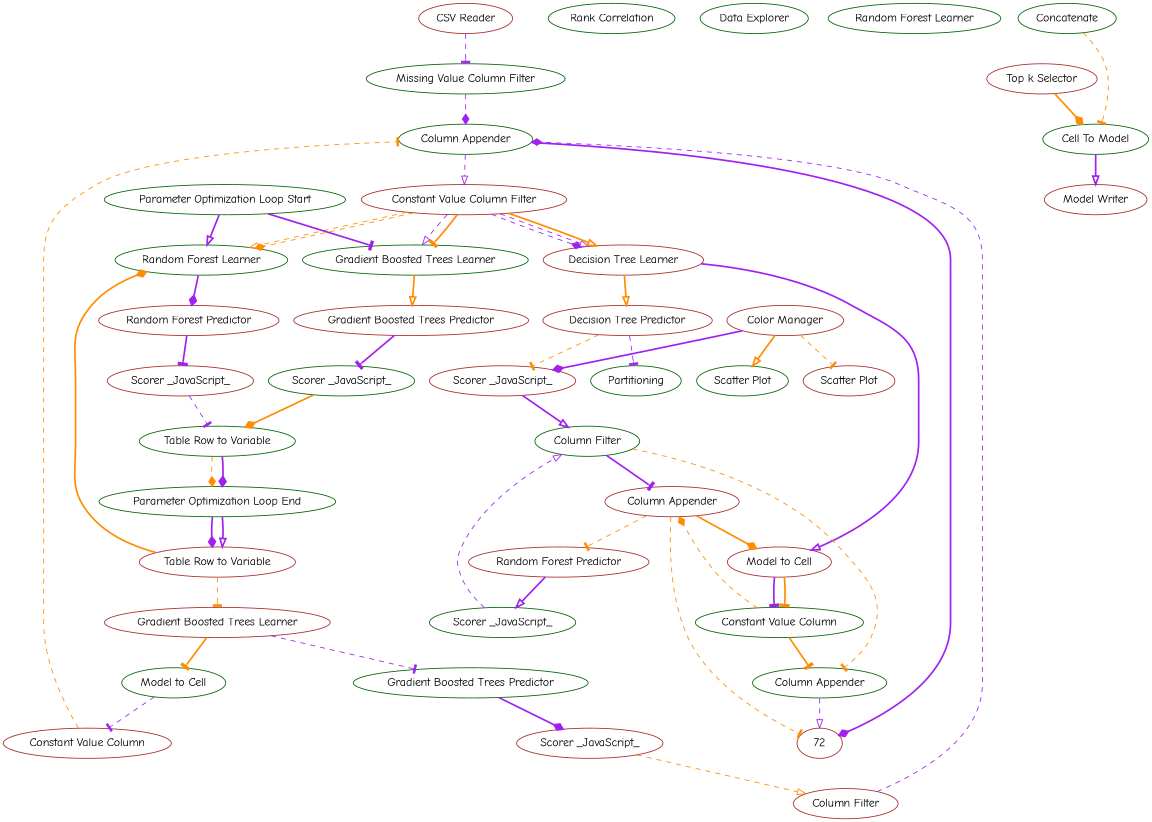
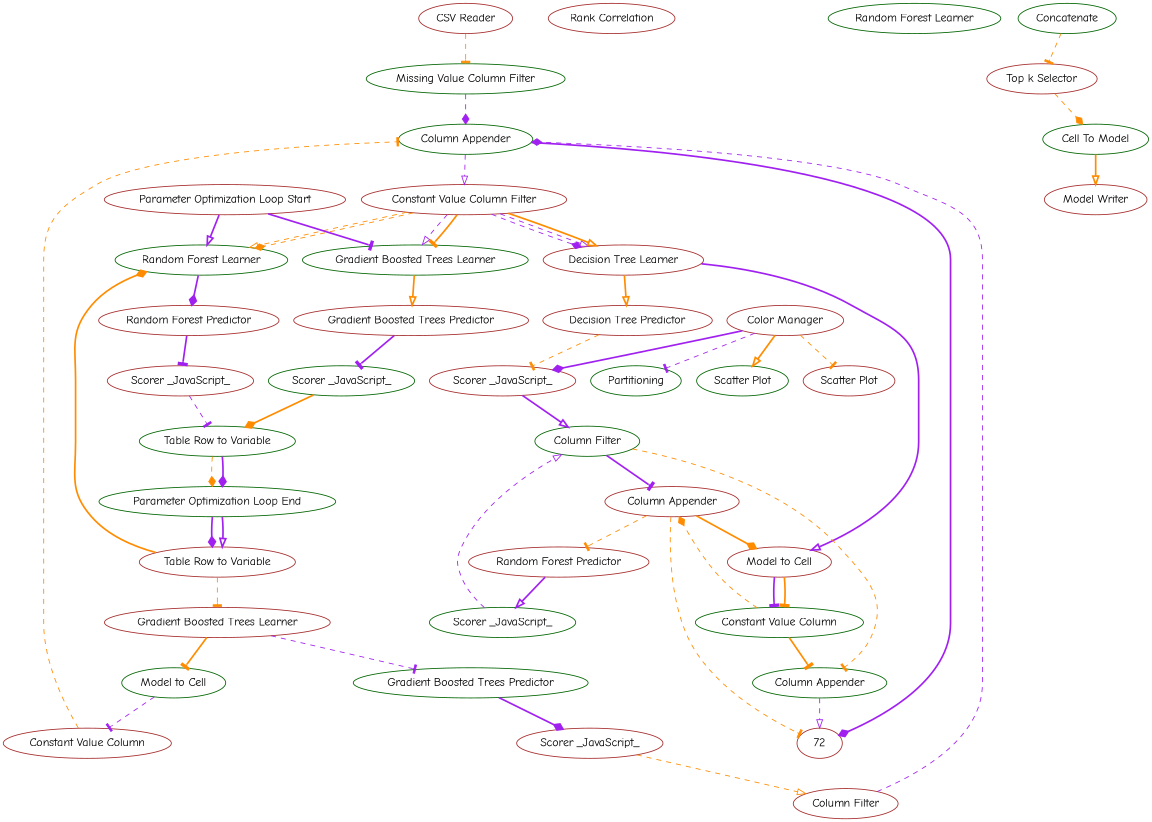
(612, 18) -> (612, 18)
(754, 18) -> none
(466, 47) -> (466, 47)
(1107, 73) -> (1055, 47)
(1065, 105) -> (1065, 105)
(1096, 165) -> (1096, 165)
(225, 200) -> (225, 200)
(631, 349) -> (711, 350)
